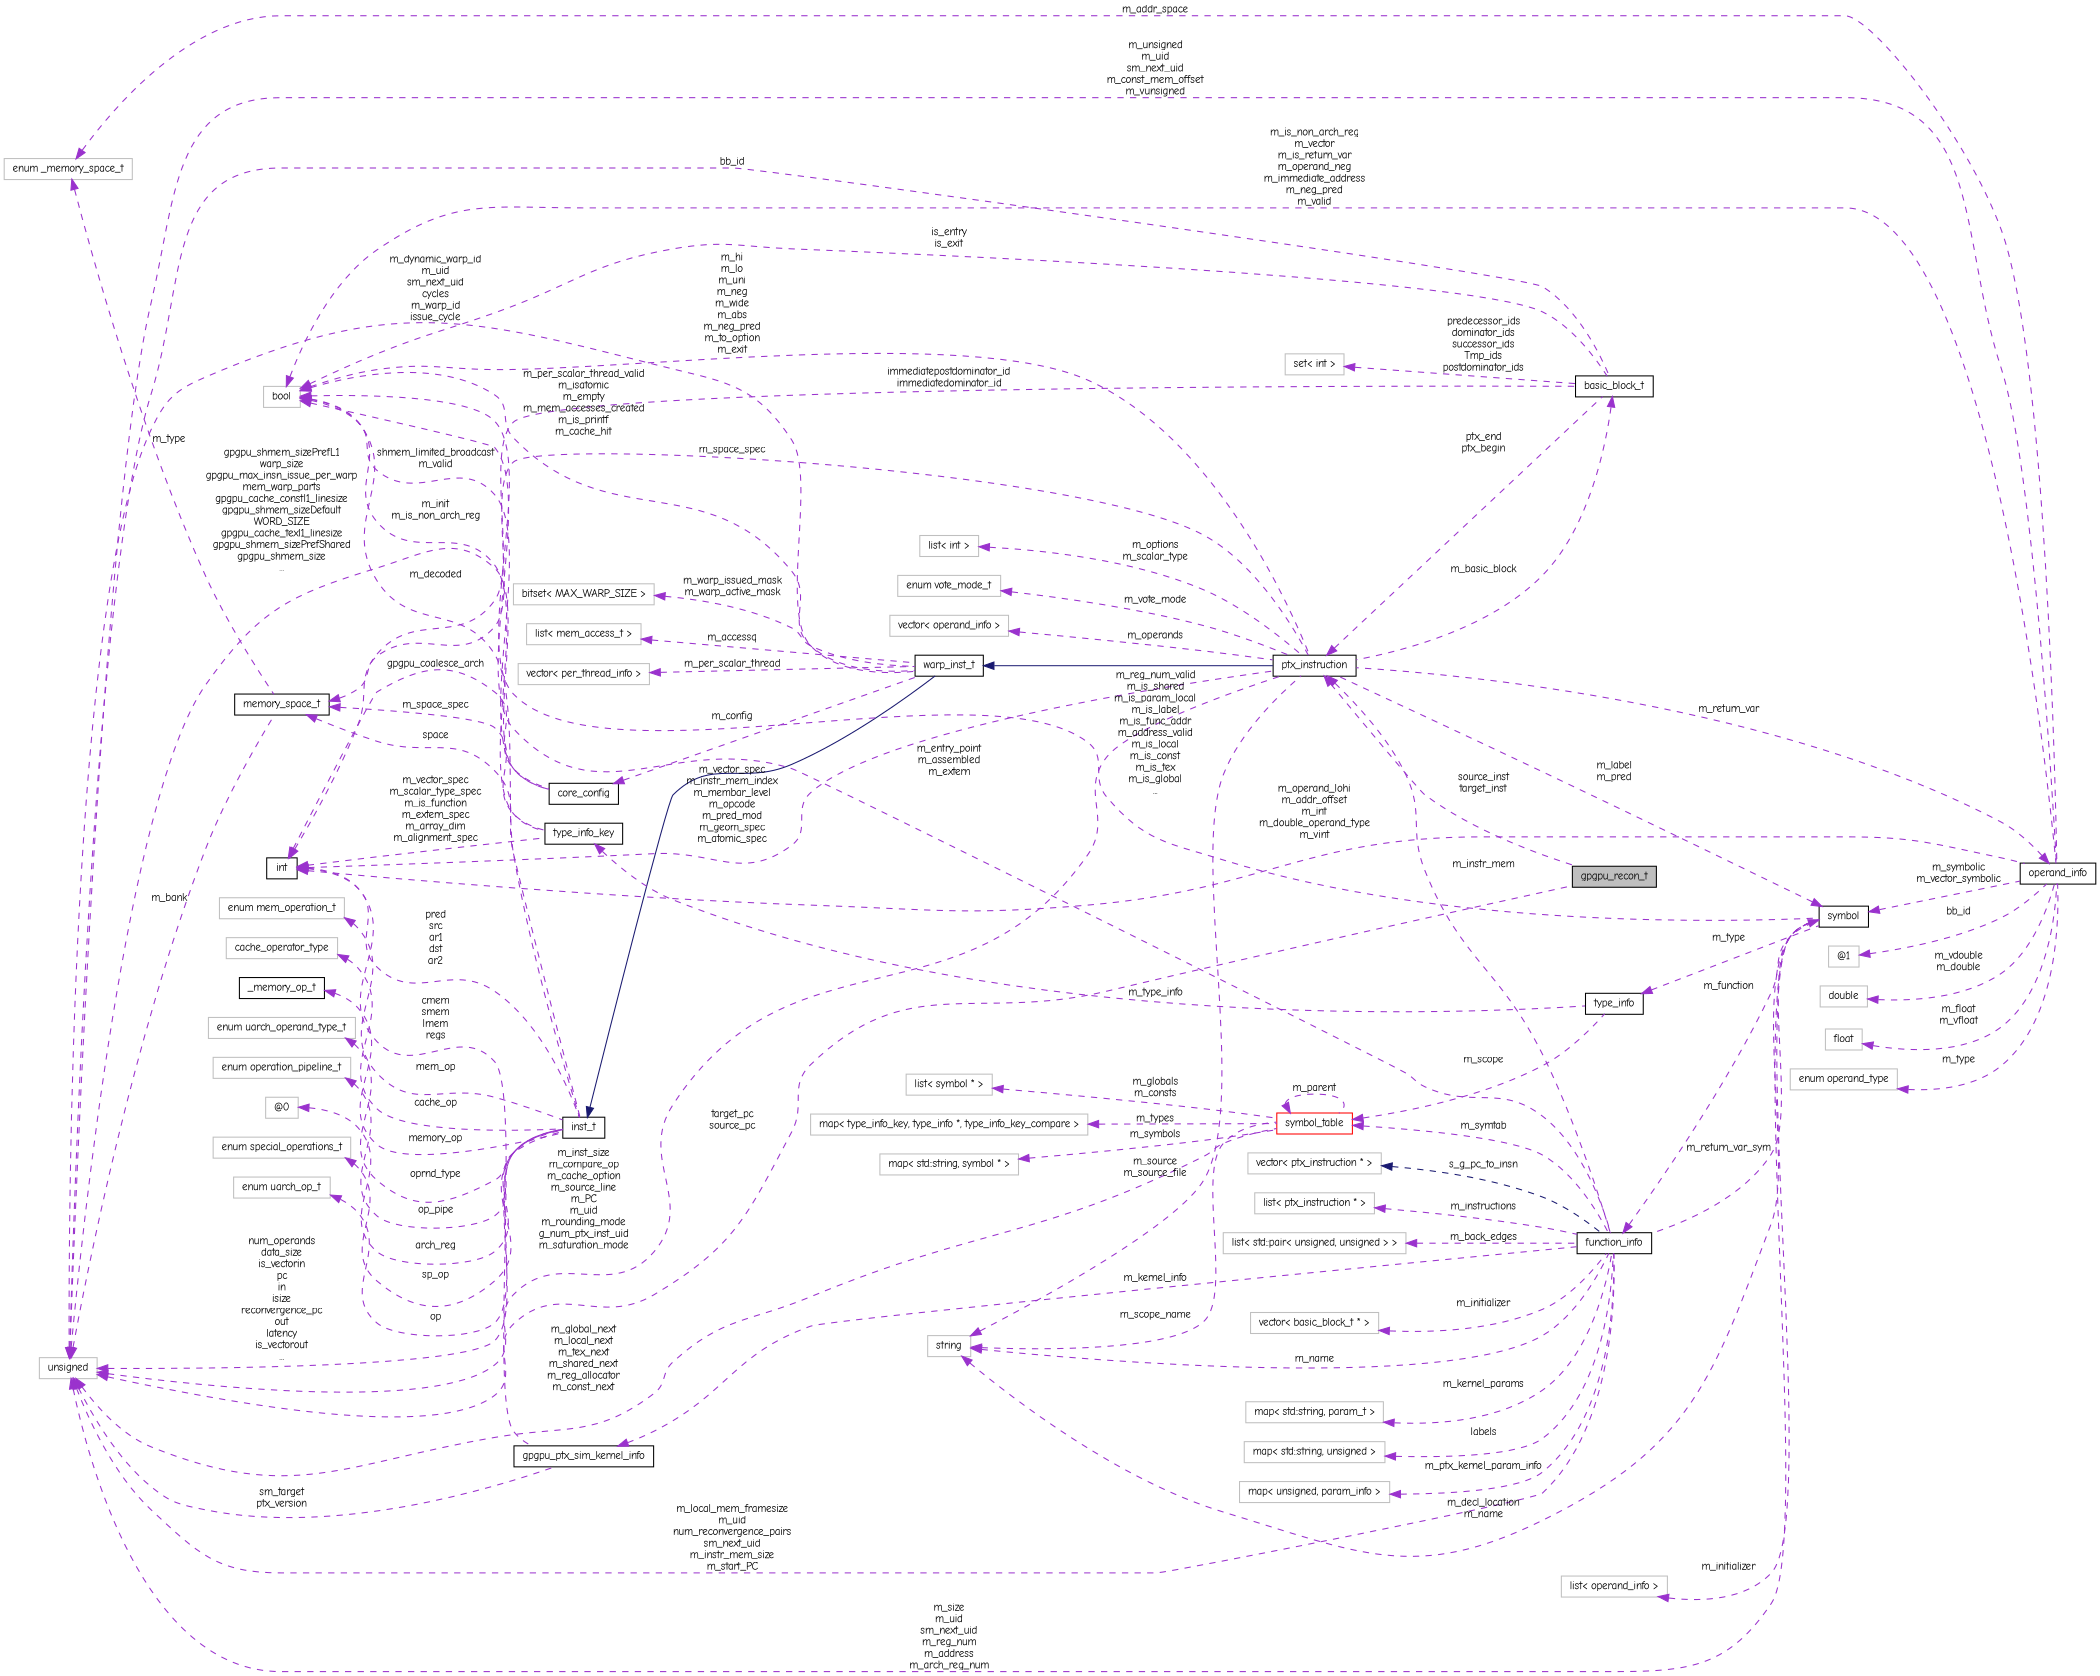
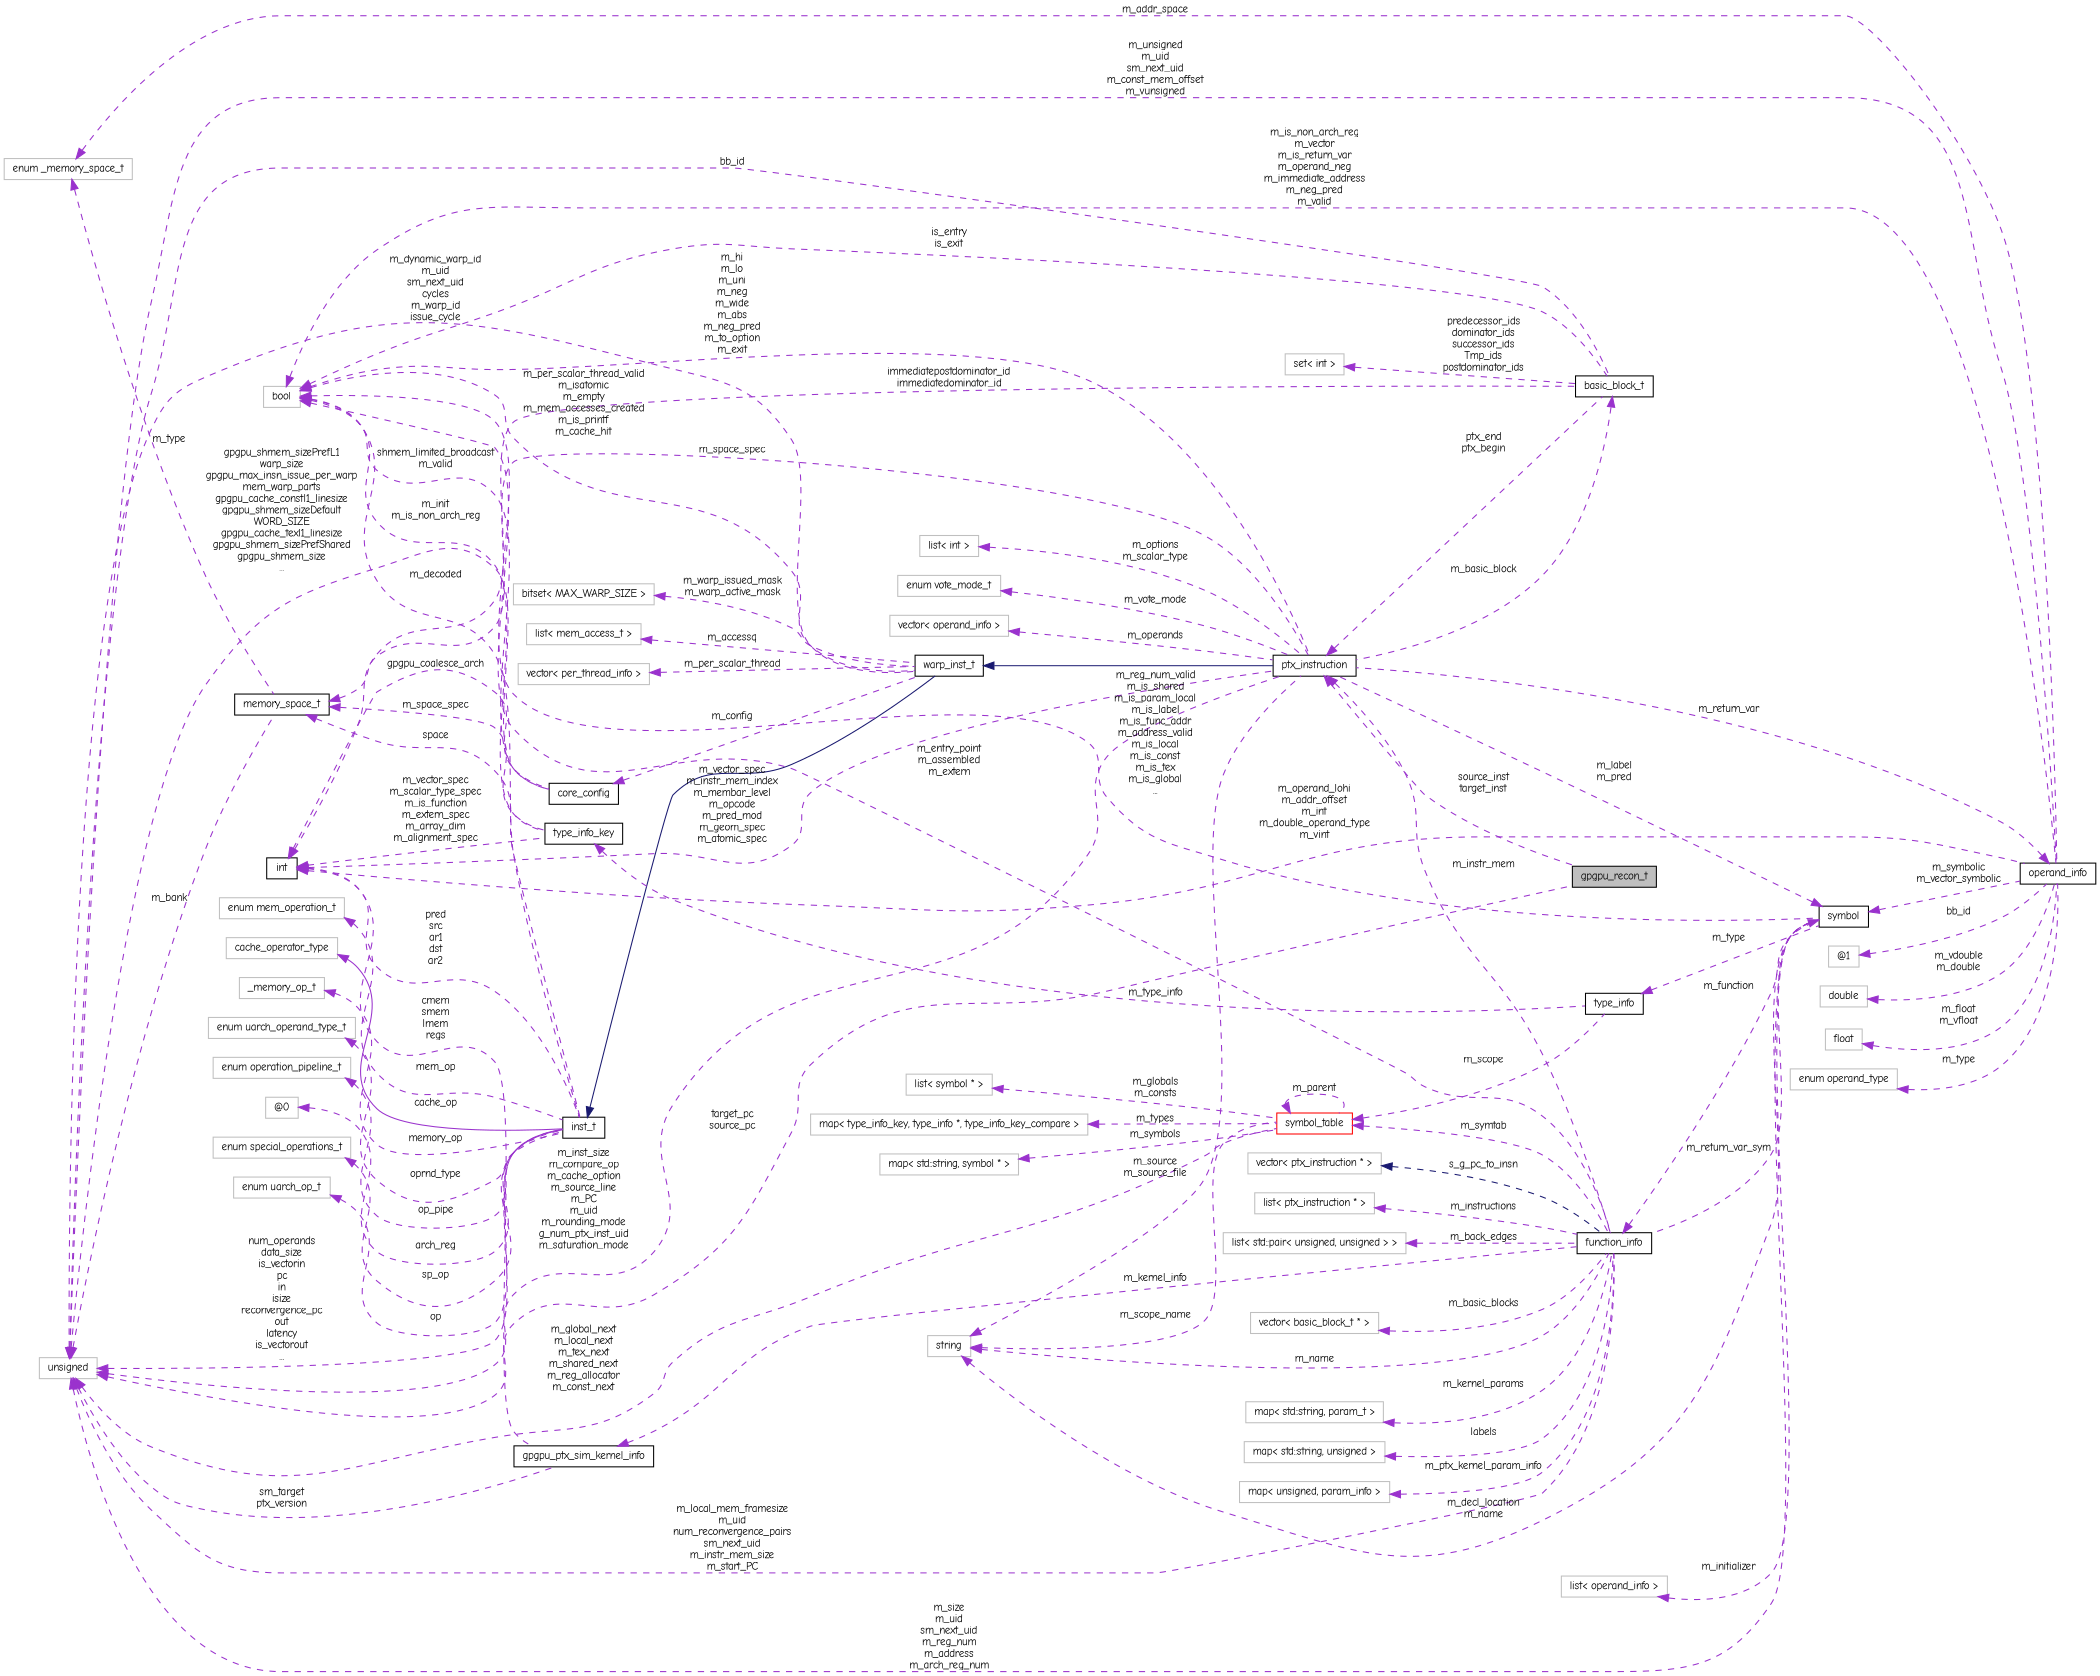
(282, 988) -> (282, 988)
(388, 1115) -> (388, 1115)
(1484, 1304) -> (1484, 1304)
